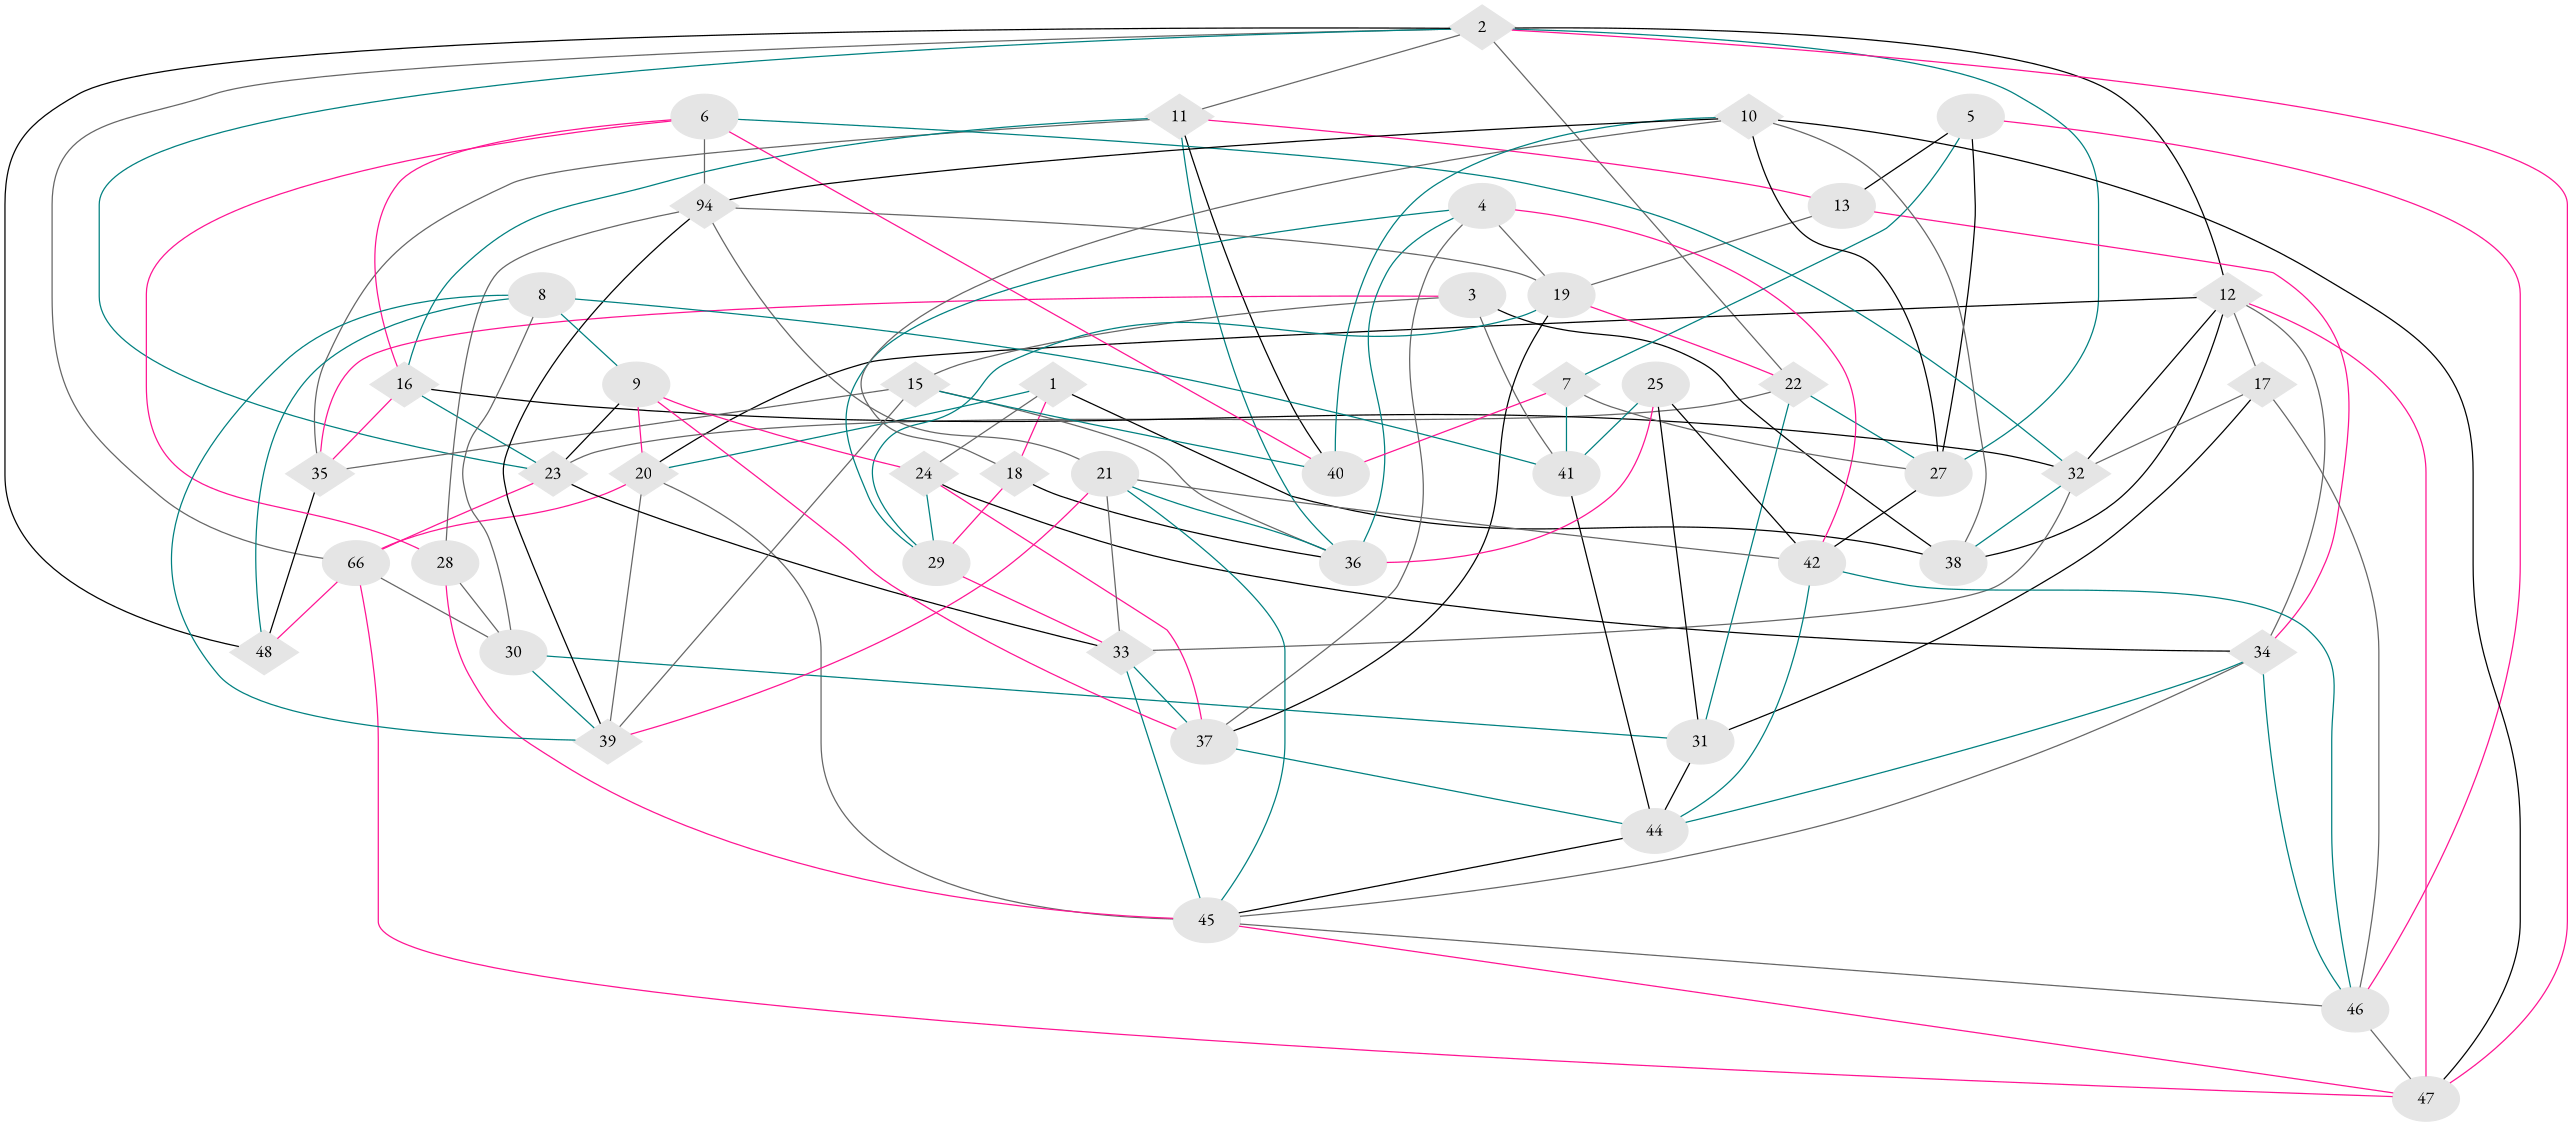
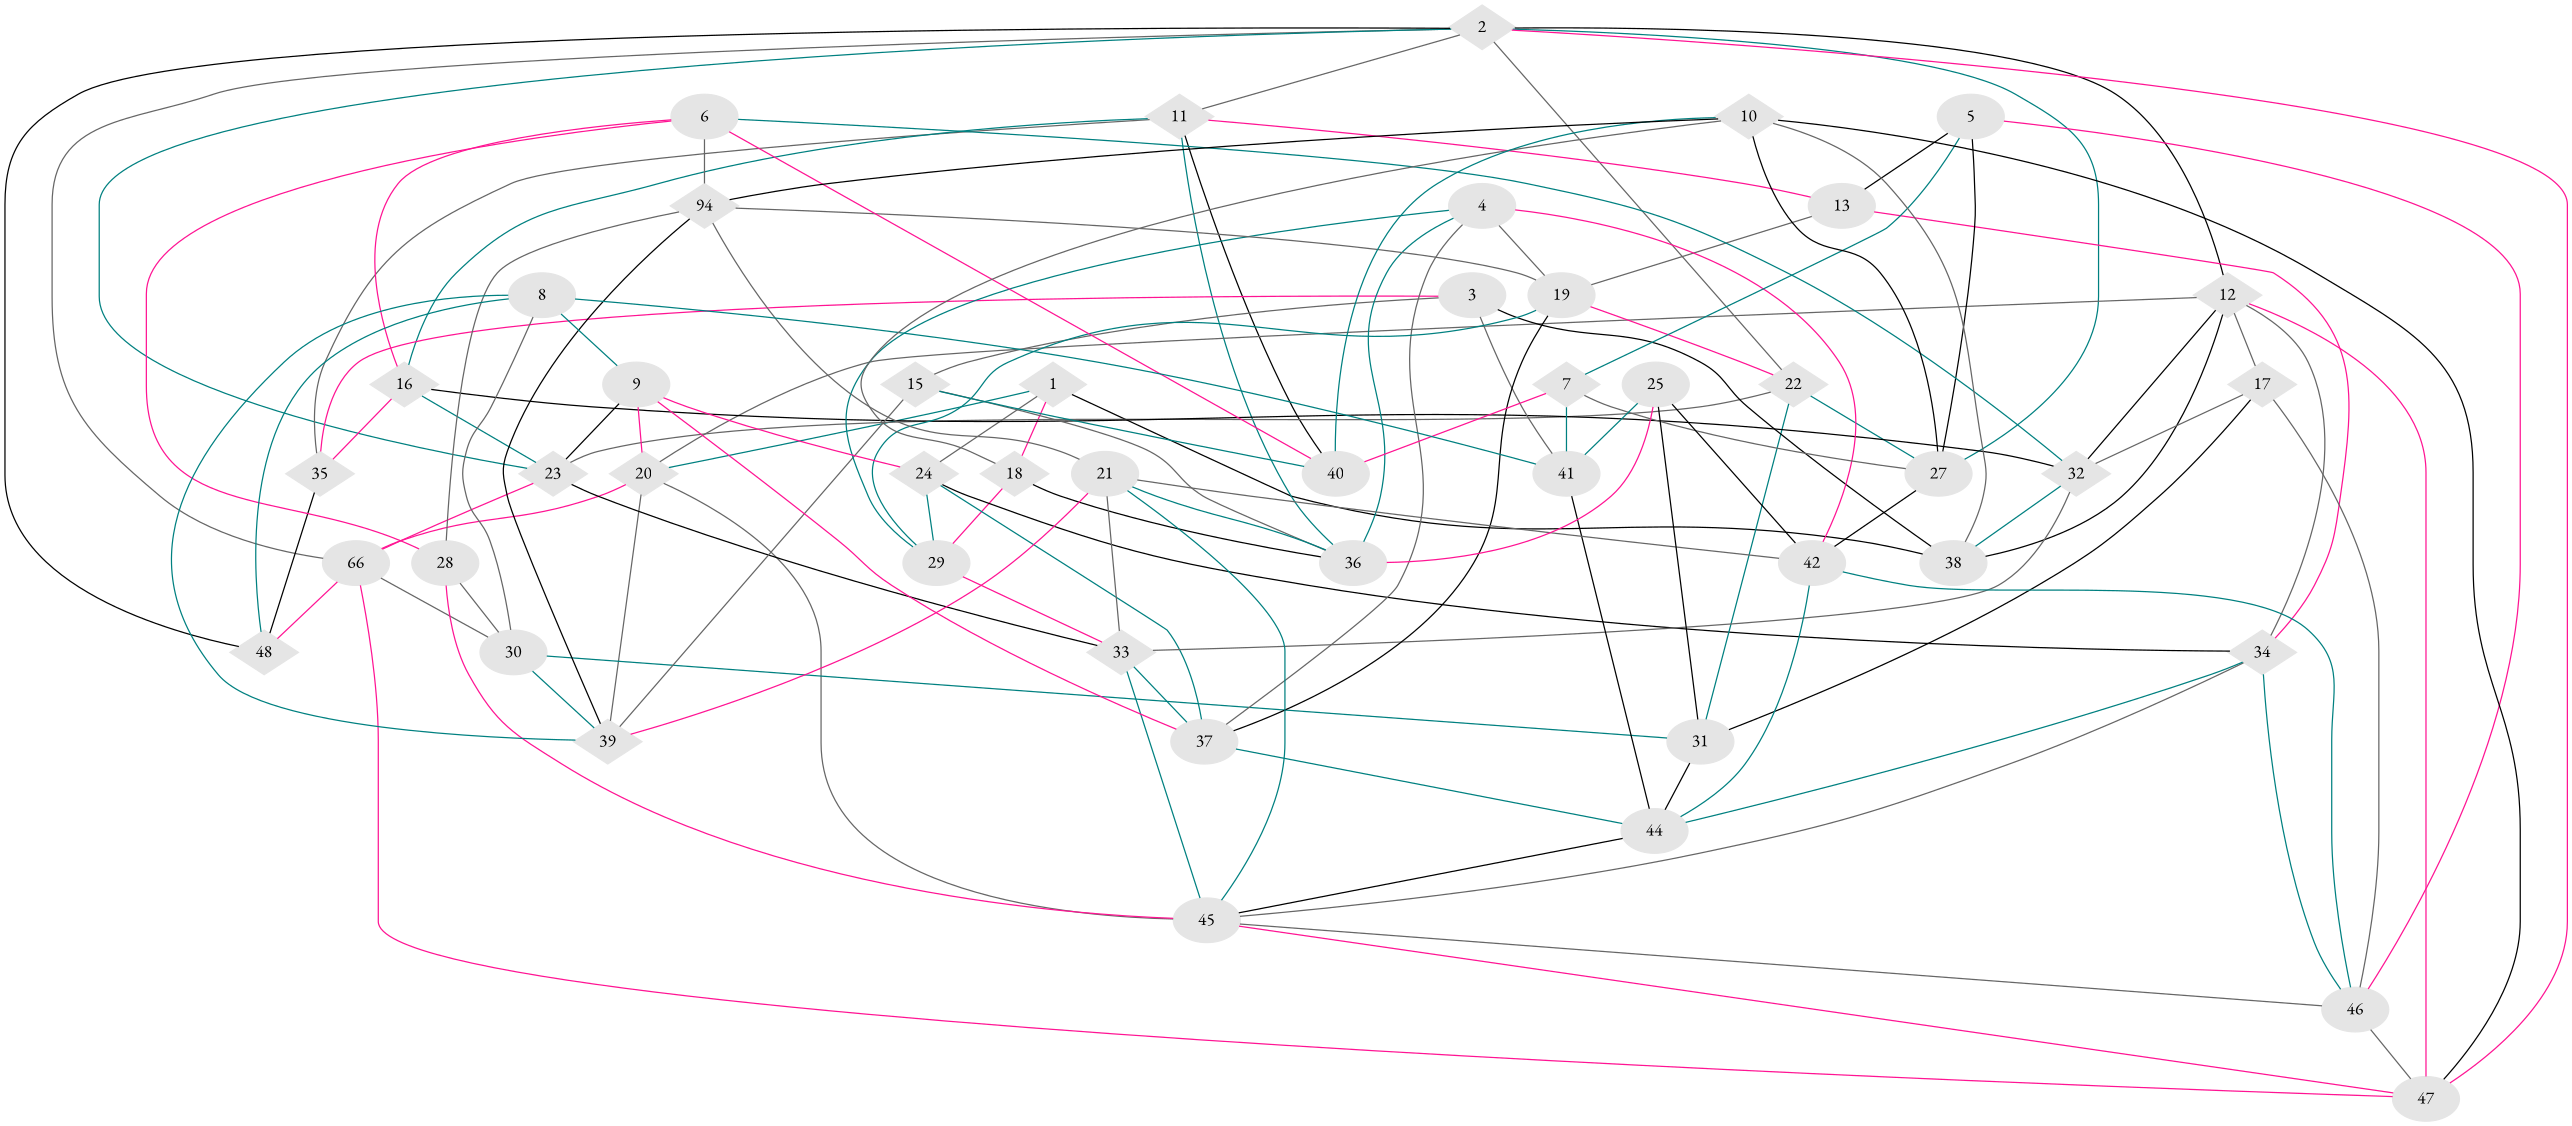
(1572, 322) -> (1572, 322)
(618, 429) -> none
(1095, 584) -> (1095, 584)
